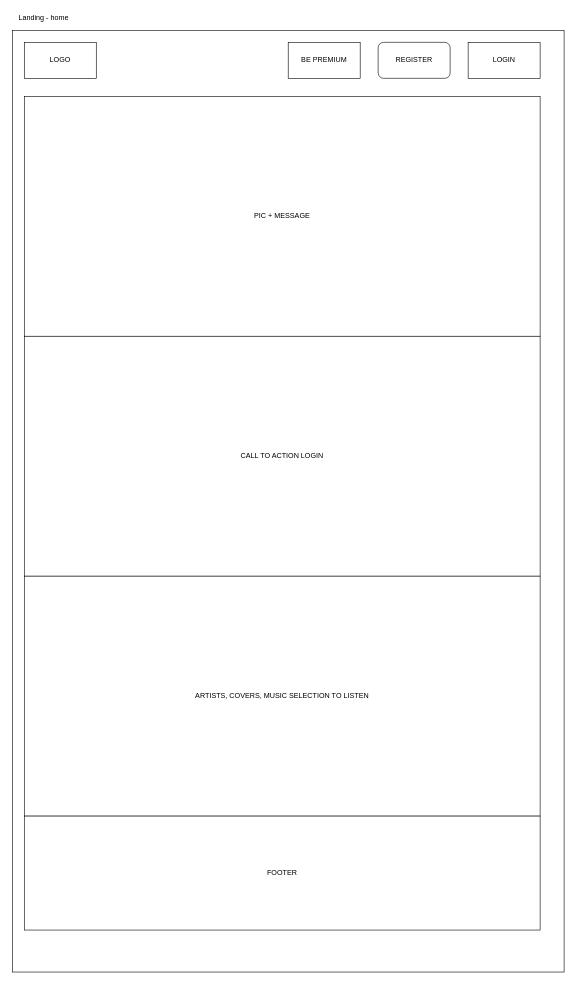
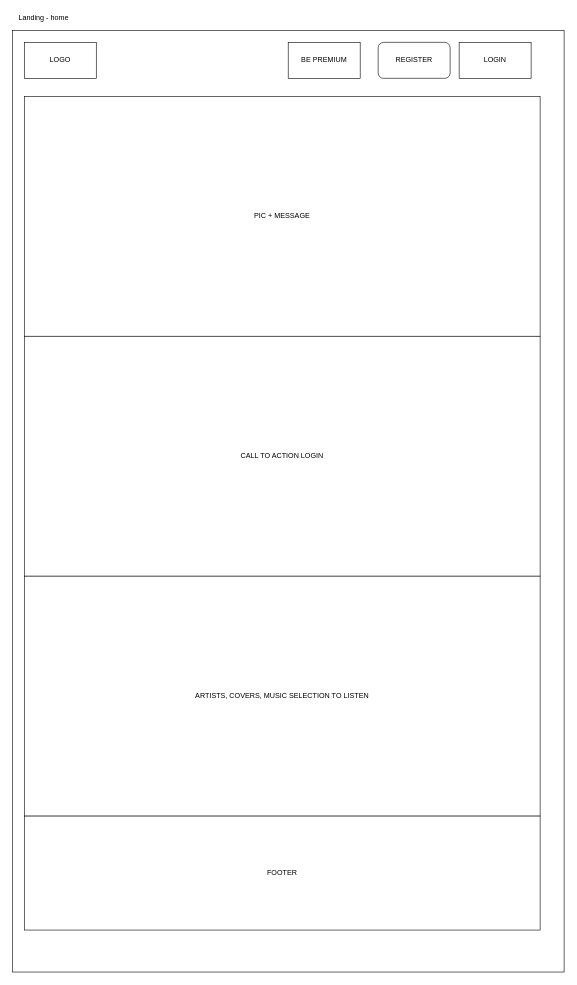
(504, 60) -> (495, 60)
